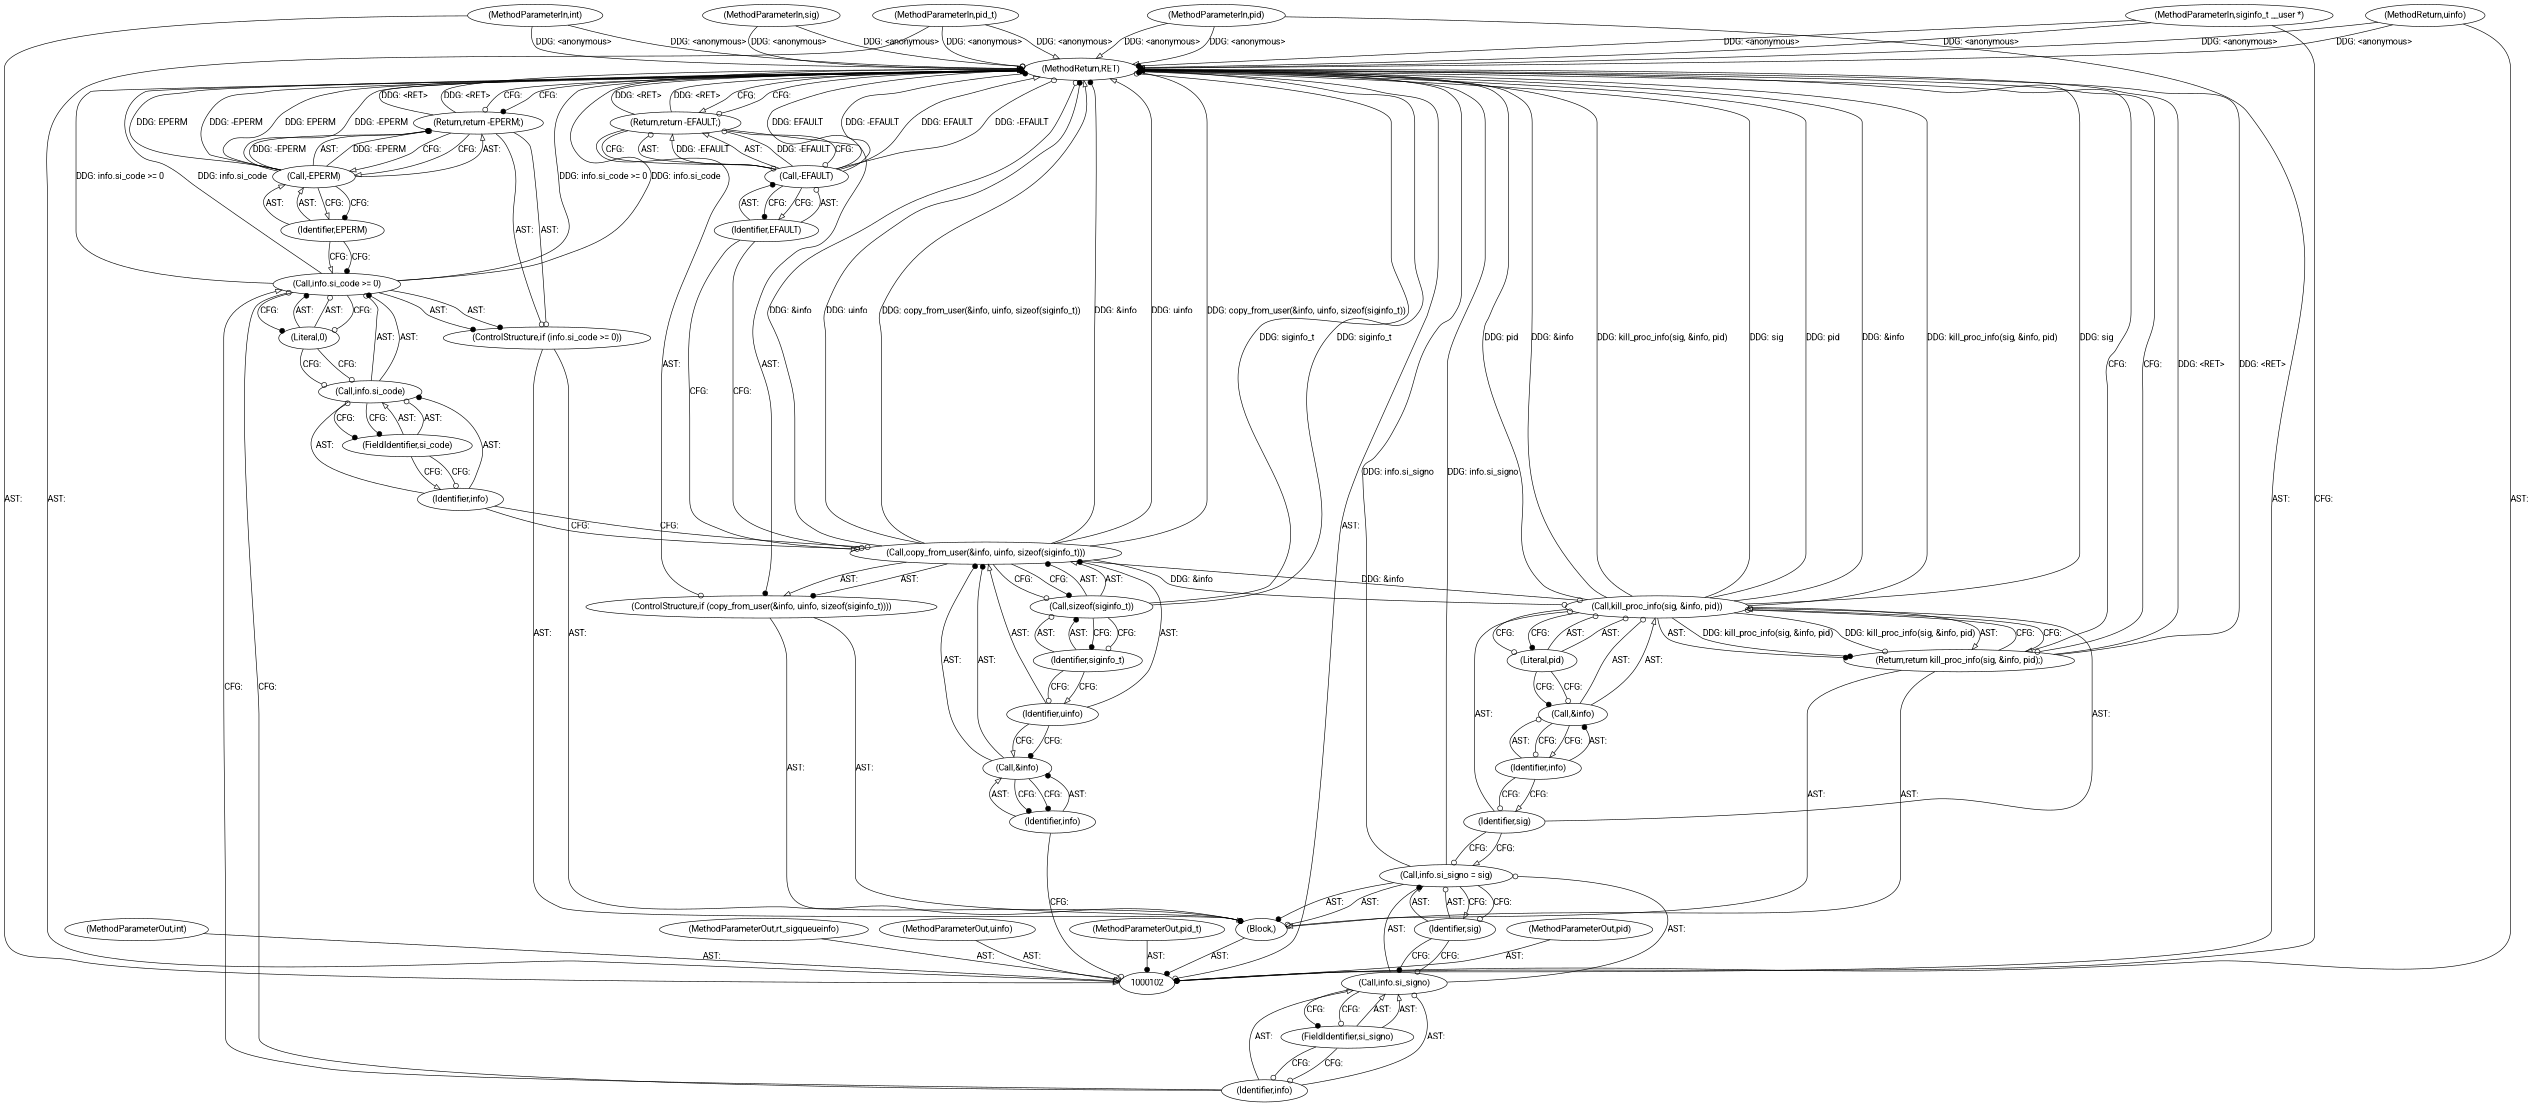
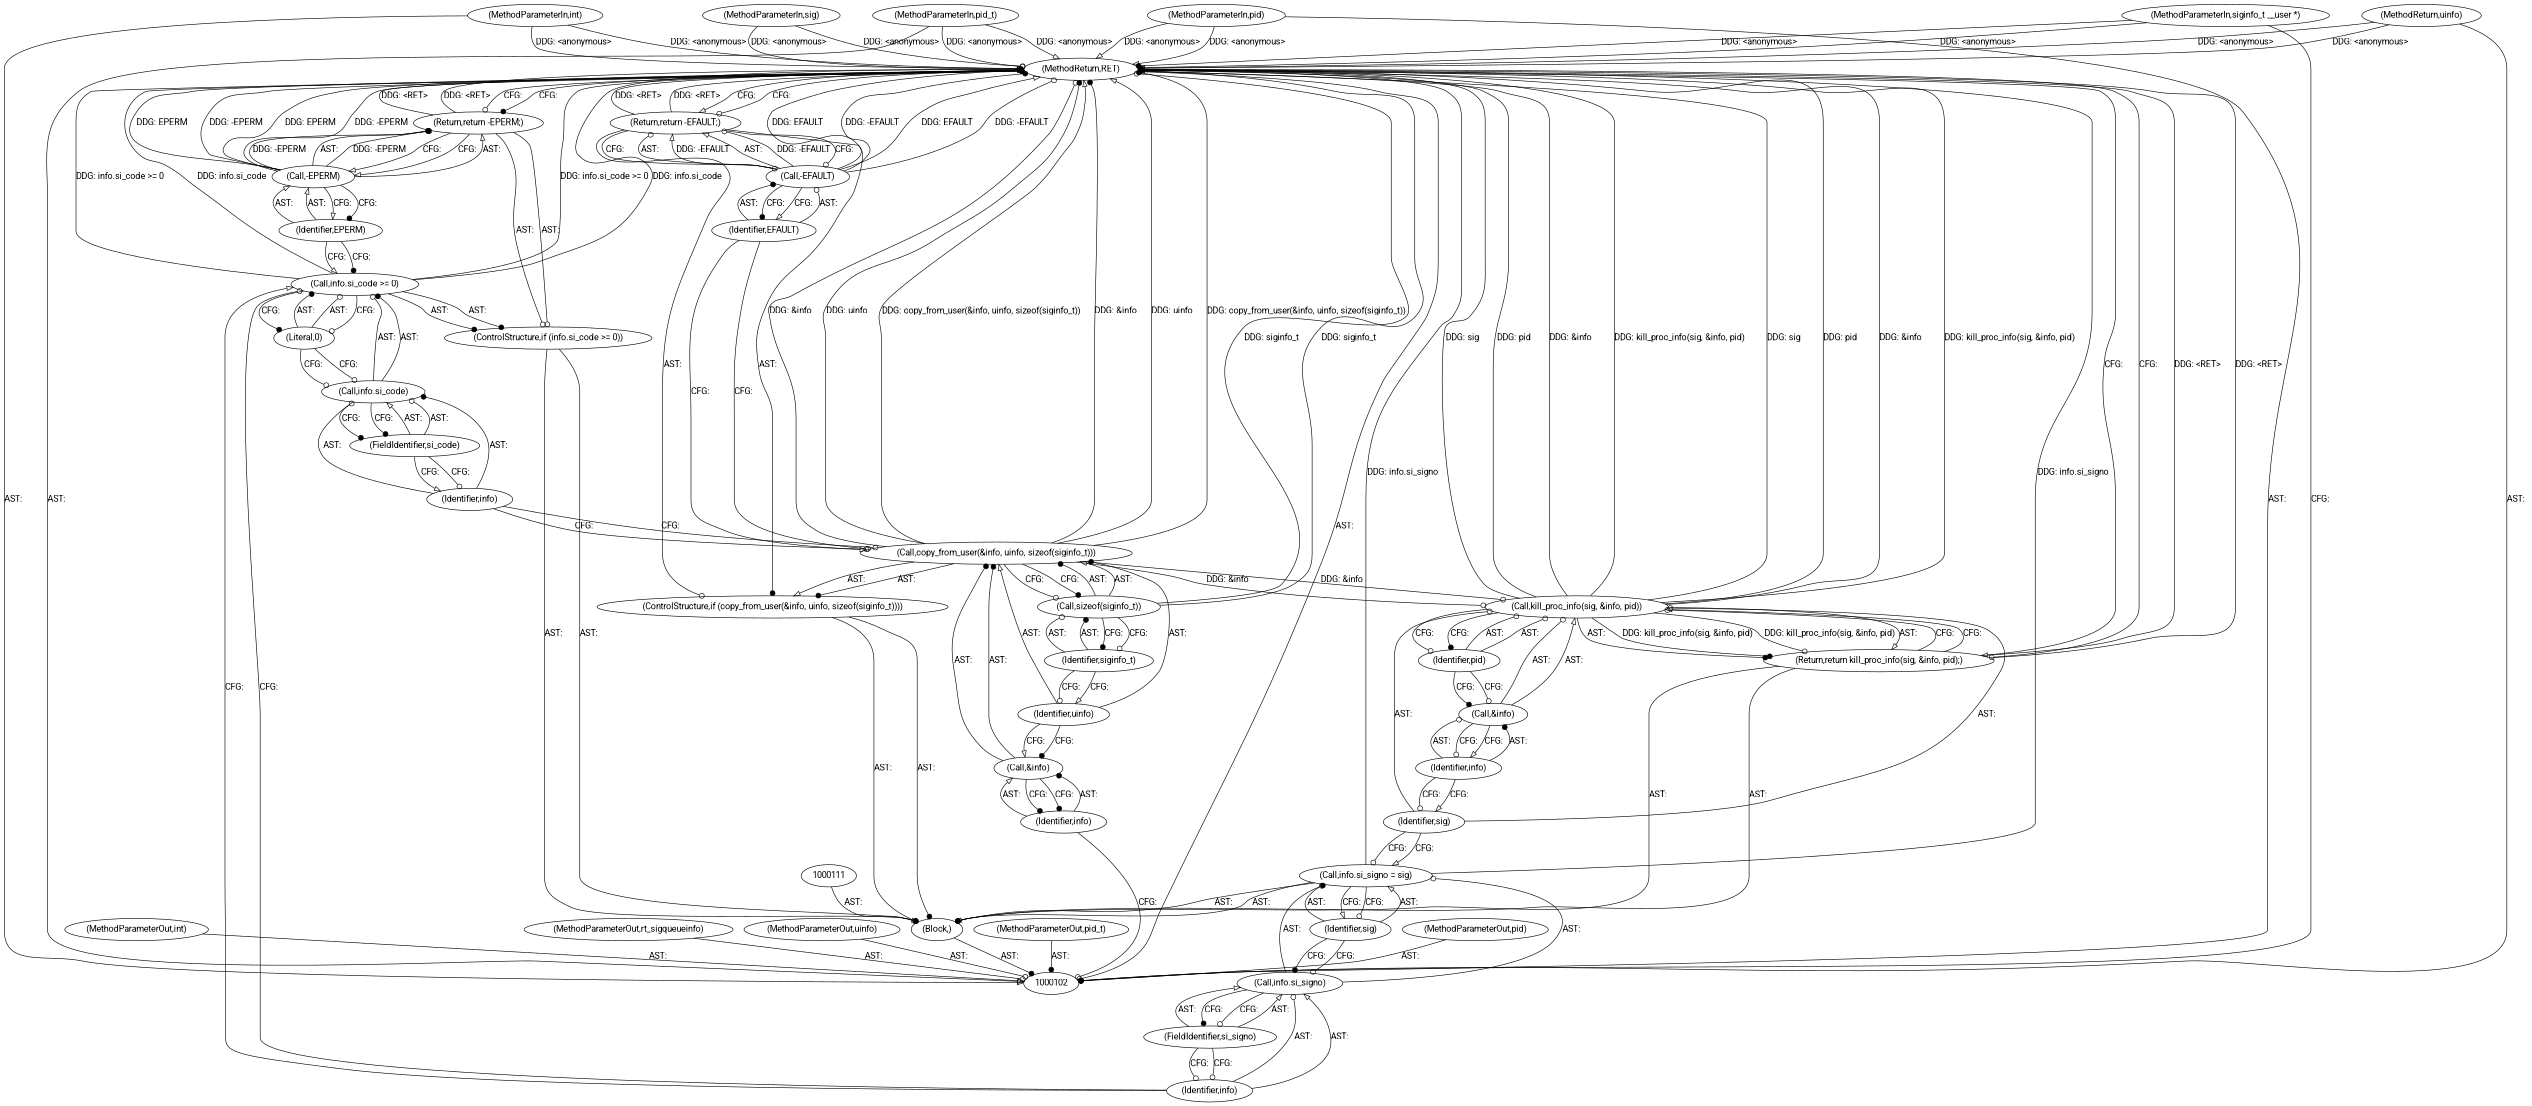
(1542, 661) -> (1459, 661)
none -> (829, 876)
(1036, 965) -> (942, 958)
